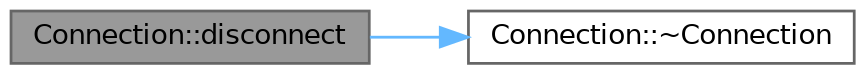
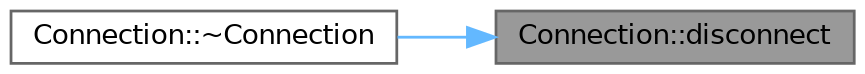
(405, 37) -> (432, 37)
